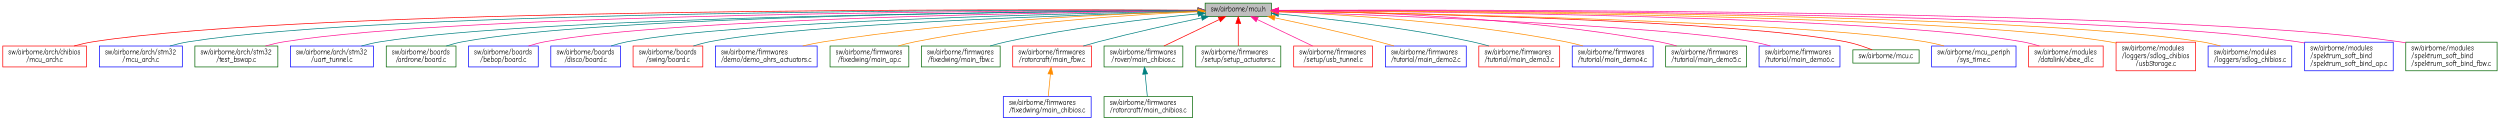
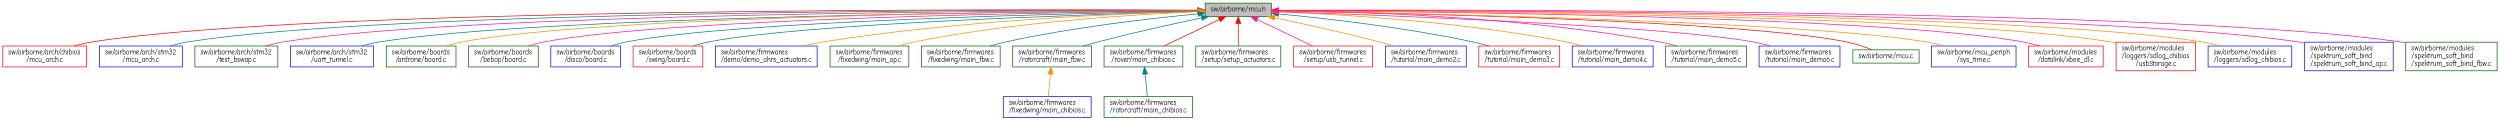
(821, 17) -> (821, 17)
(503, 56) -> (503, 56)
(1052, 56) -> (1052, 56)
